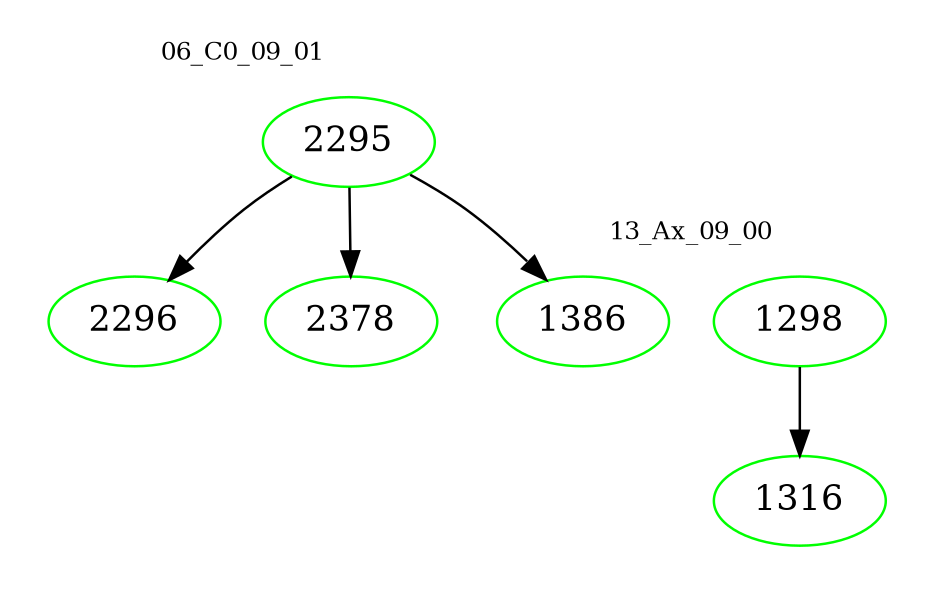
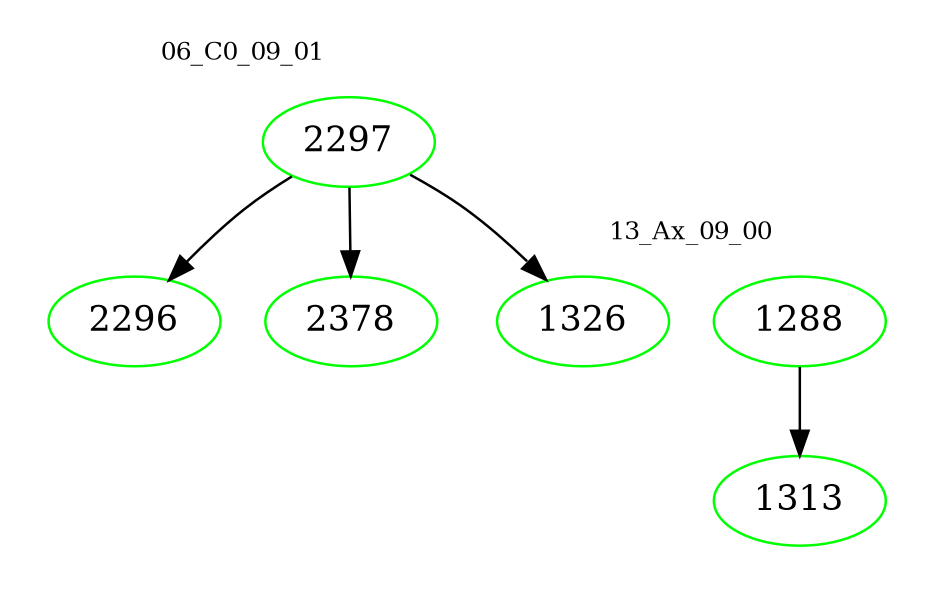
(349, 142) -> (349, 142)
(583, 321) -> (583, 321)
(800, 321) -> (800, 321)
(800, 501) -> (800, 501)
